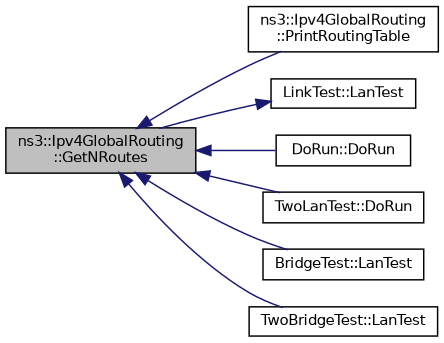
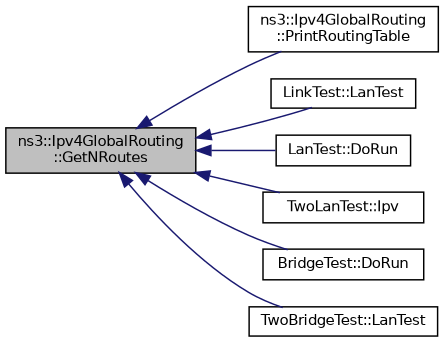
(208, 116) -> (262, 122)
(343, 150) -> (343, 150)
(343, 207) -> (343, 207)
(343, 264) -> (343, 264)
